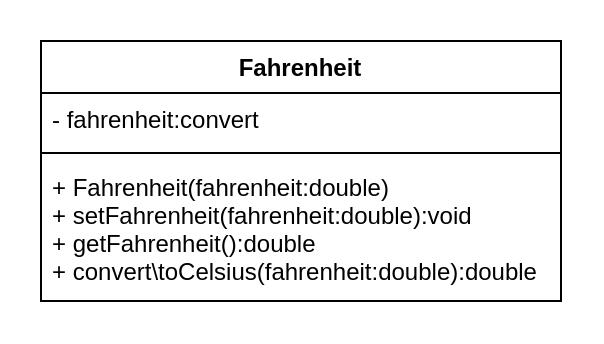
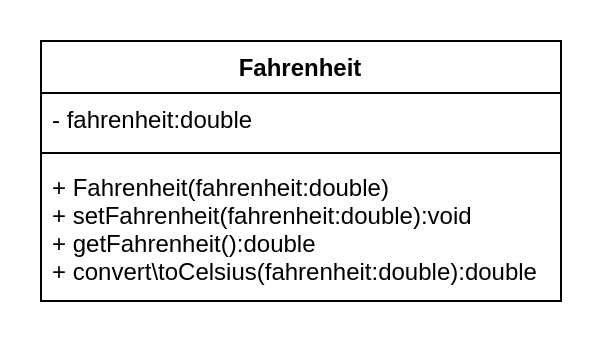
(177, 120) -> (167, 120)
